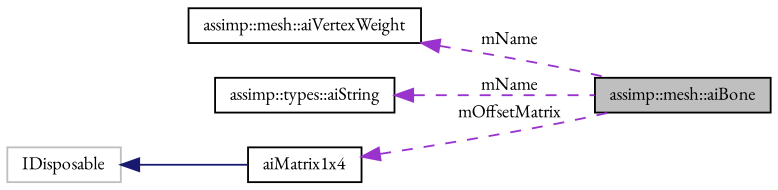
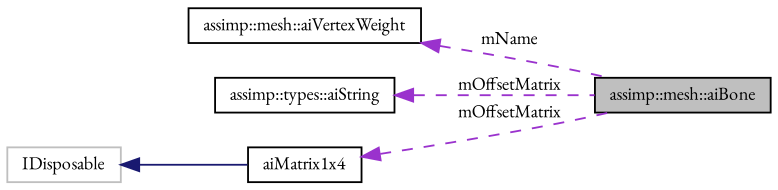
(508, 85) -> (508, 85)
